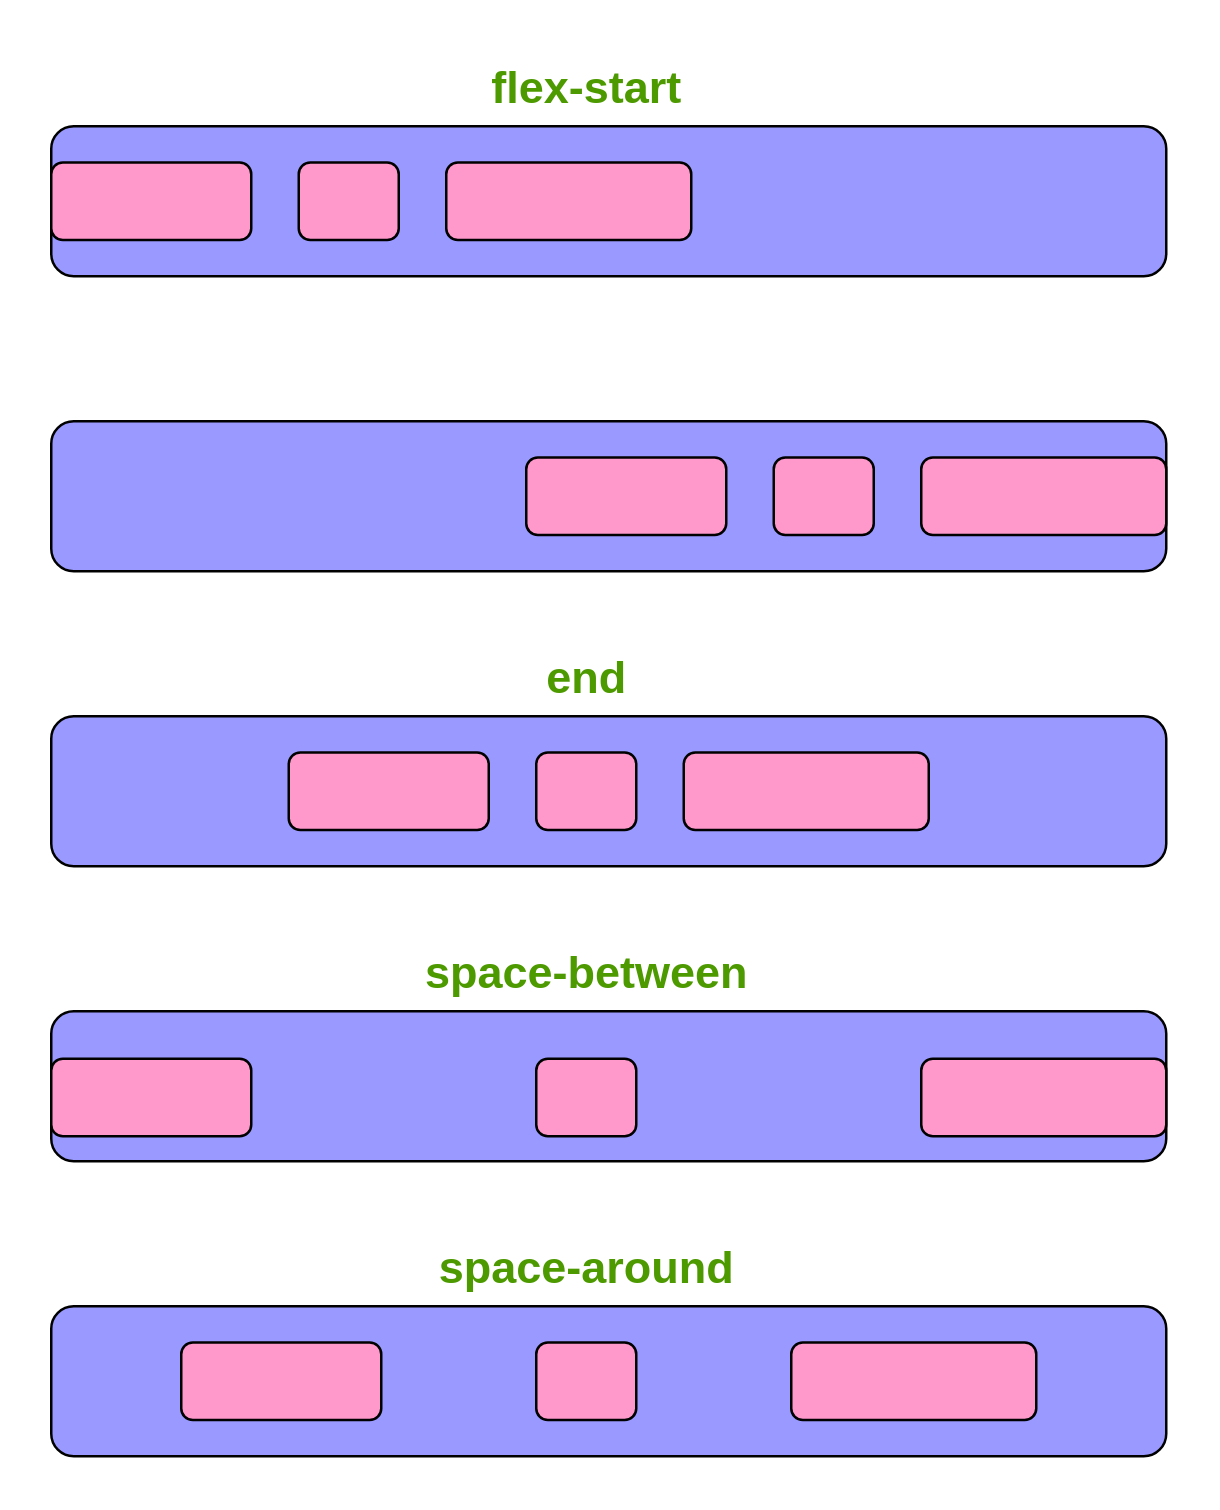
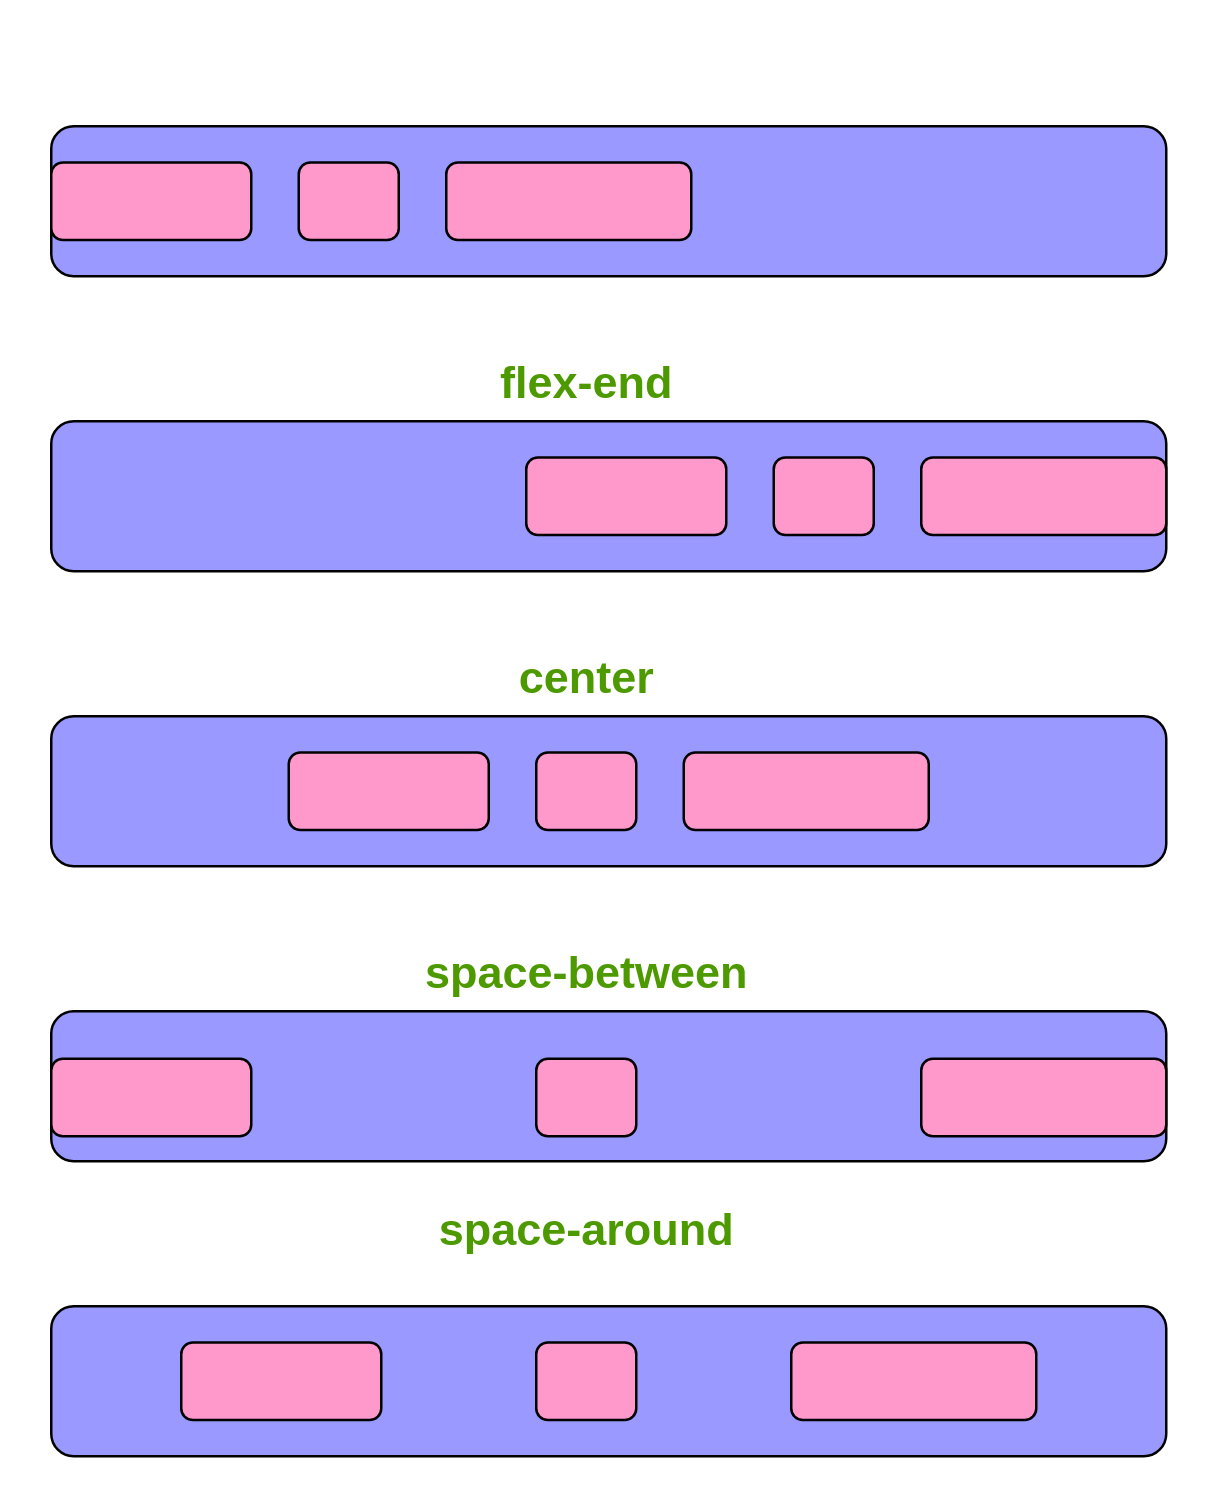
(586, 89) -> none
none -> (586, 384)
(588, 679) -> (588, 679)
(586, 1269) -> (586, 1231)
